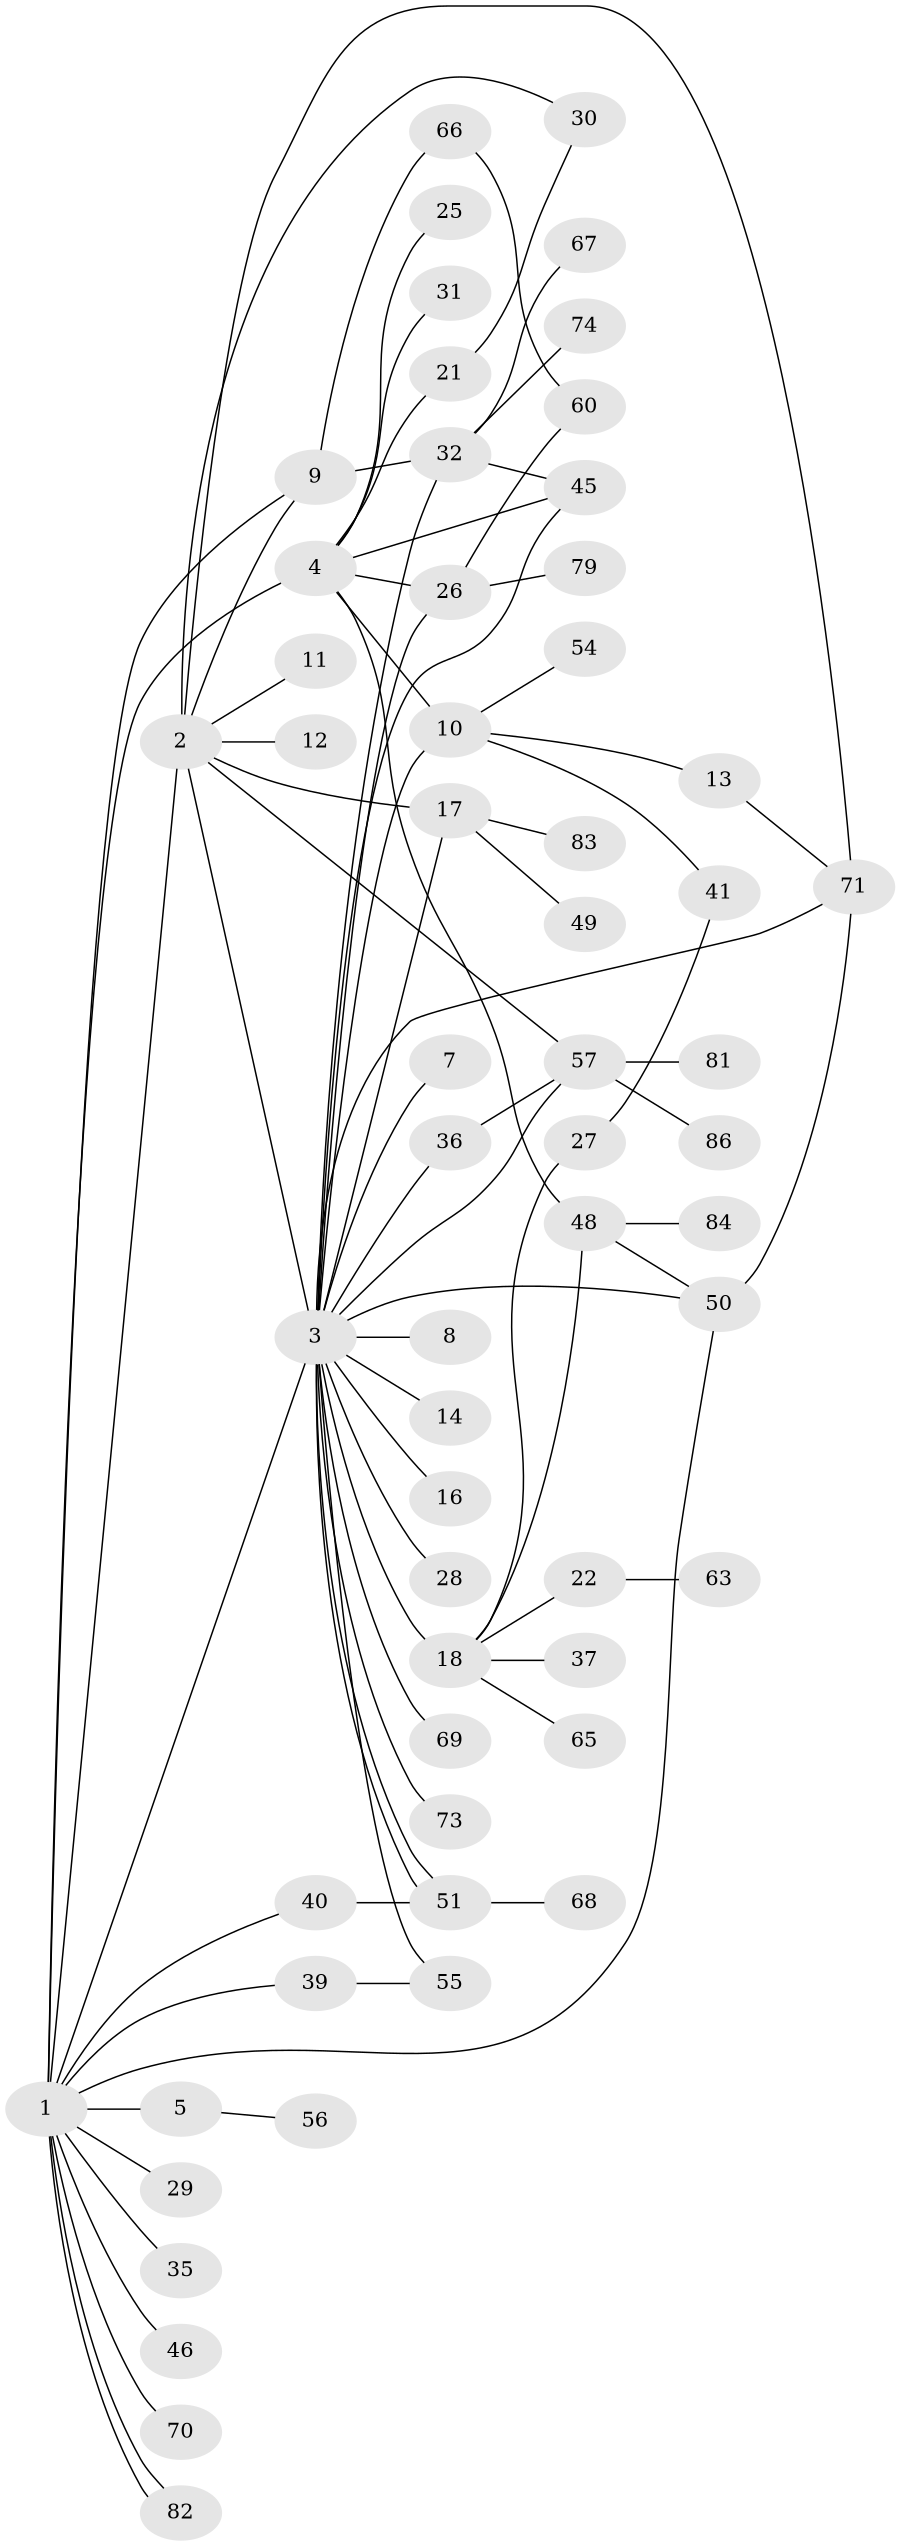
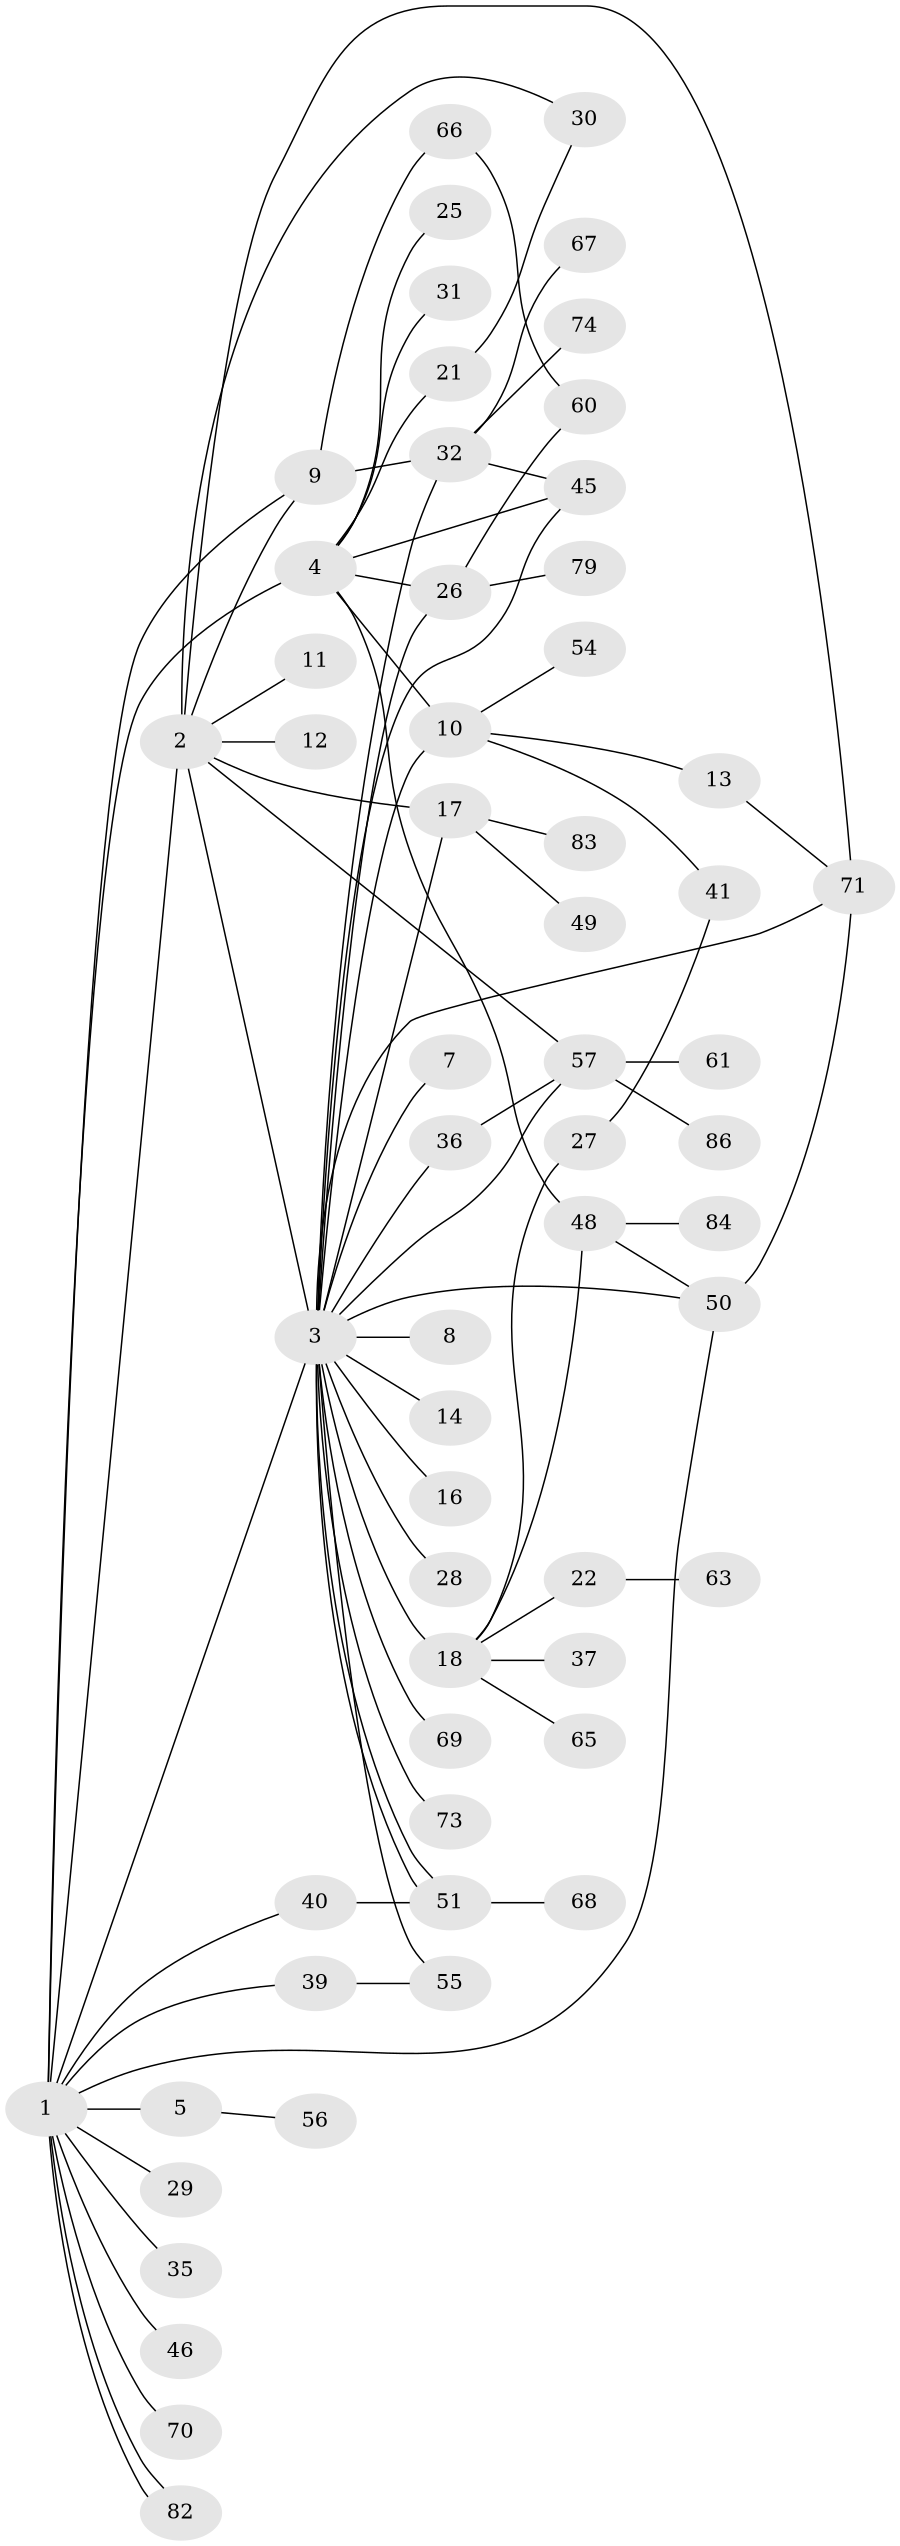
(719, 1062) -> (719, 1062)
